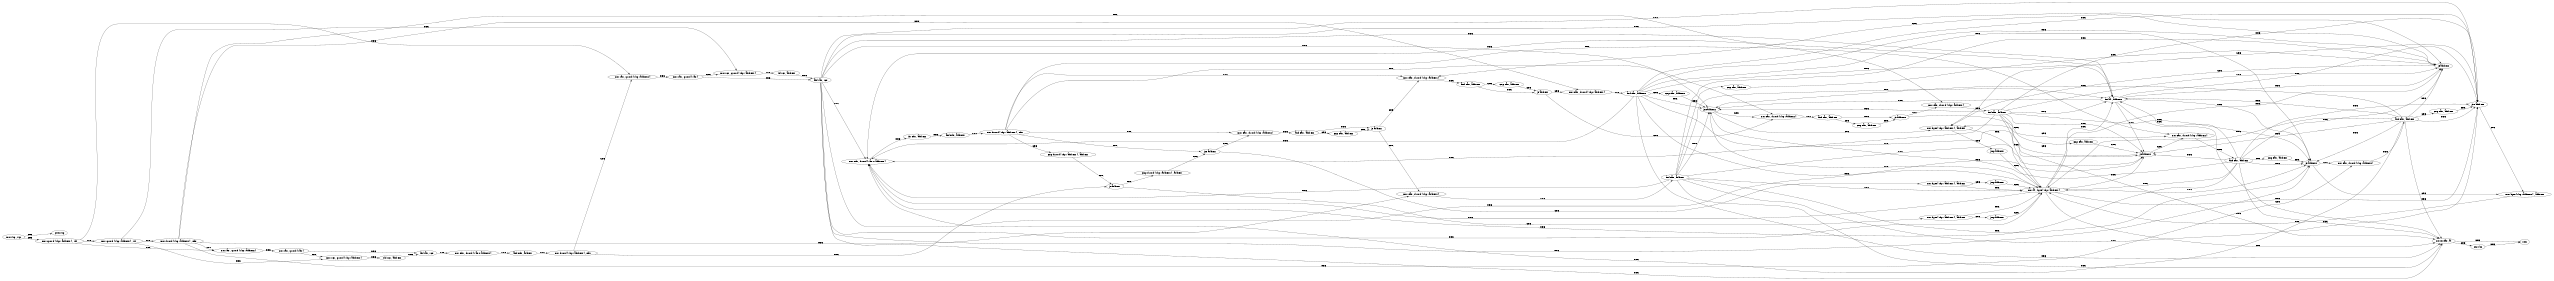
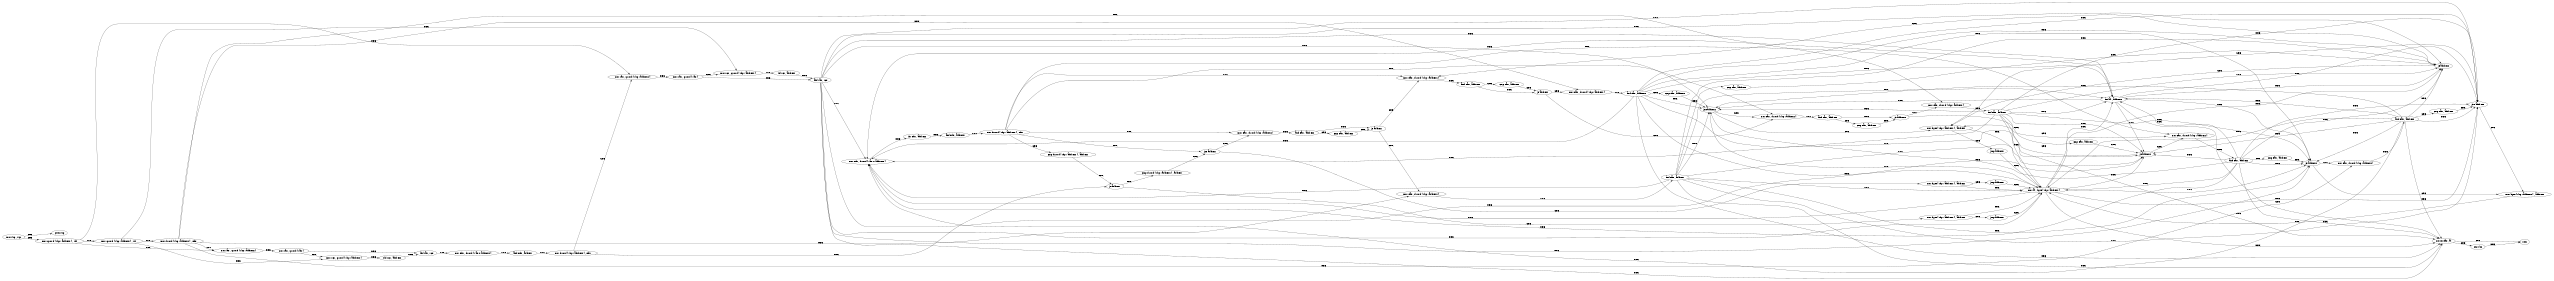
(2478, 240) -> (2478, 240)
(2258, 245) -> (2258, 245)
